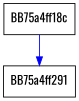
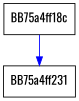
(39, 81) -> (39, 81)
